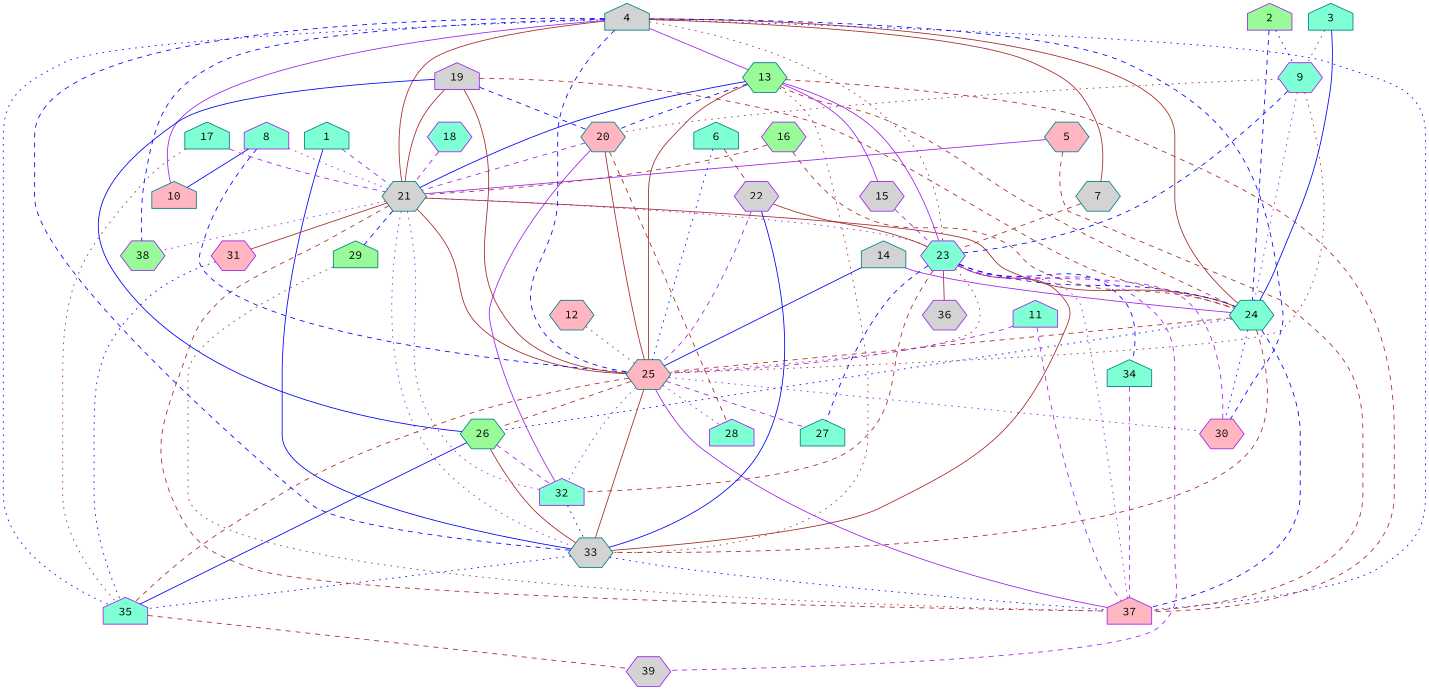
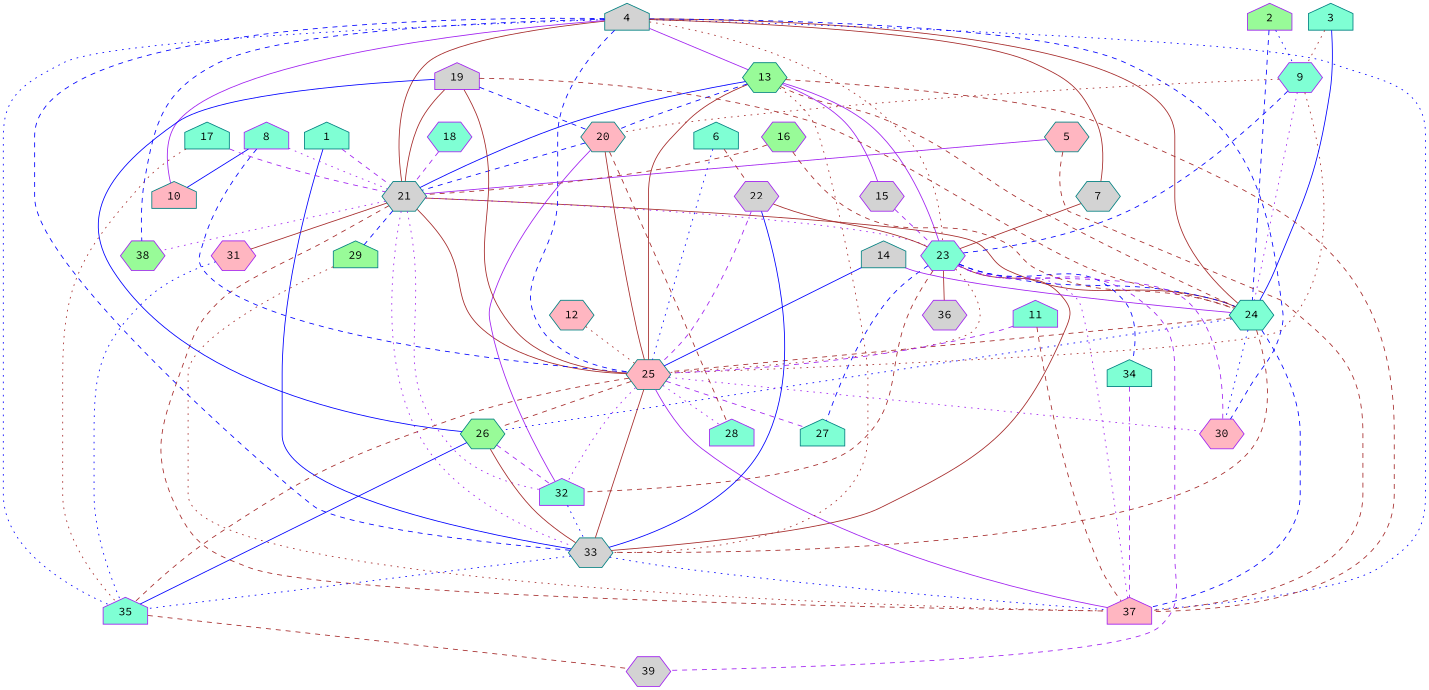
(504, 167) -> (504, 167)
(1020, 226) -> (1020, 226)
(1066, 468) -> (1066, 468)
